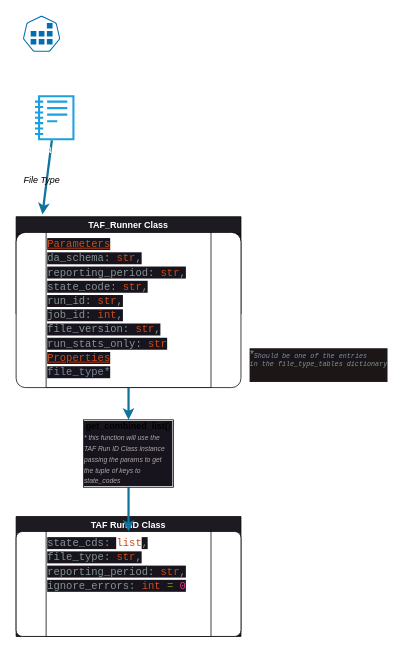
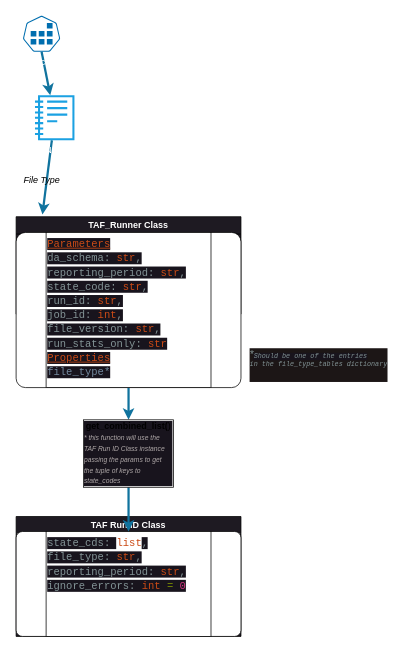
none -> (45, 69)
